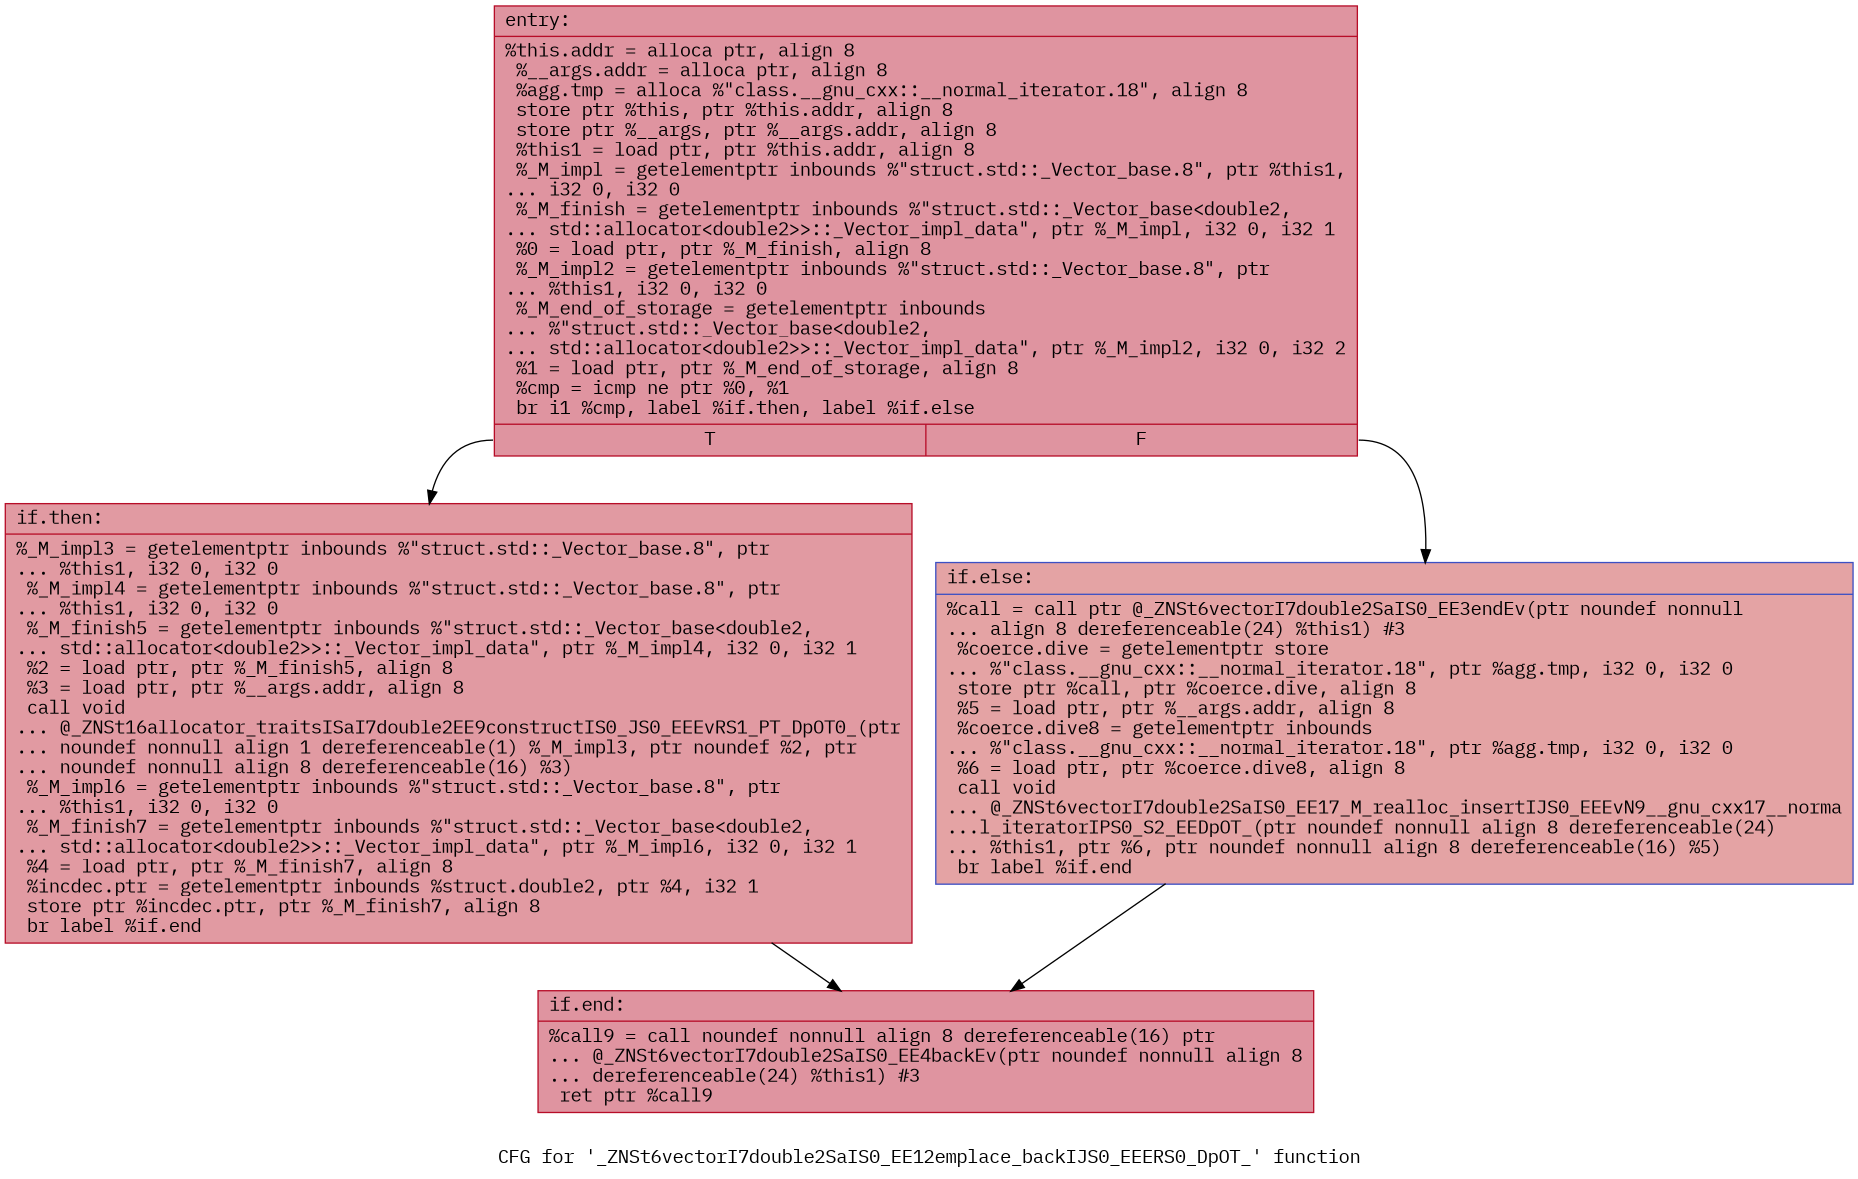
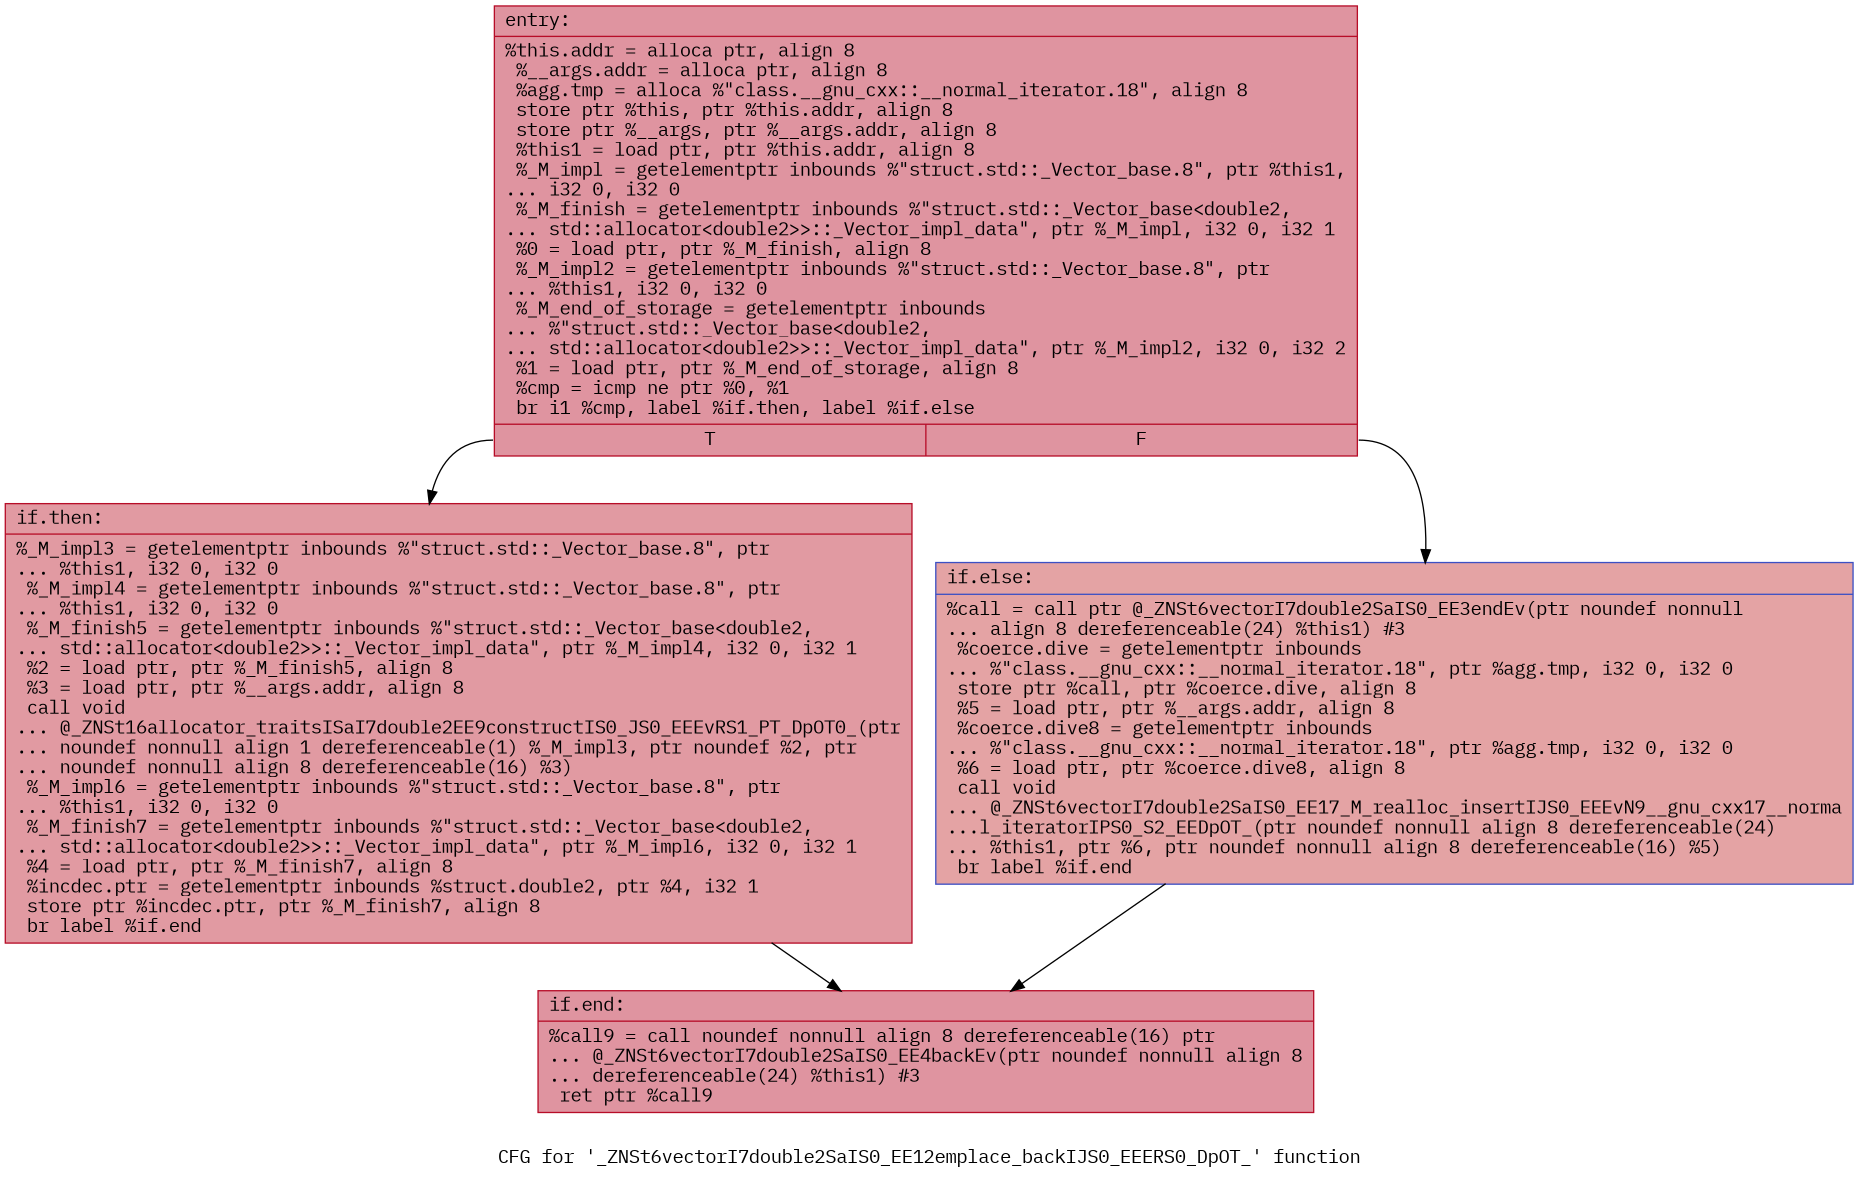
(1138, 649) -> (1154, 649)
